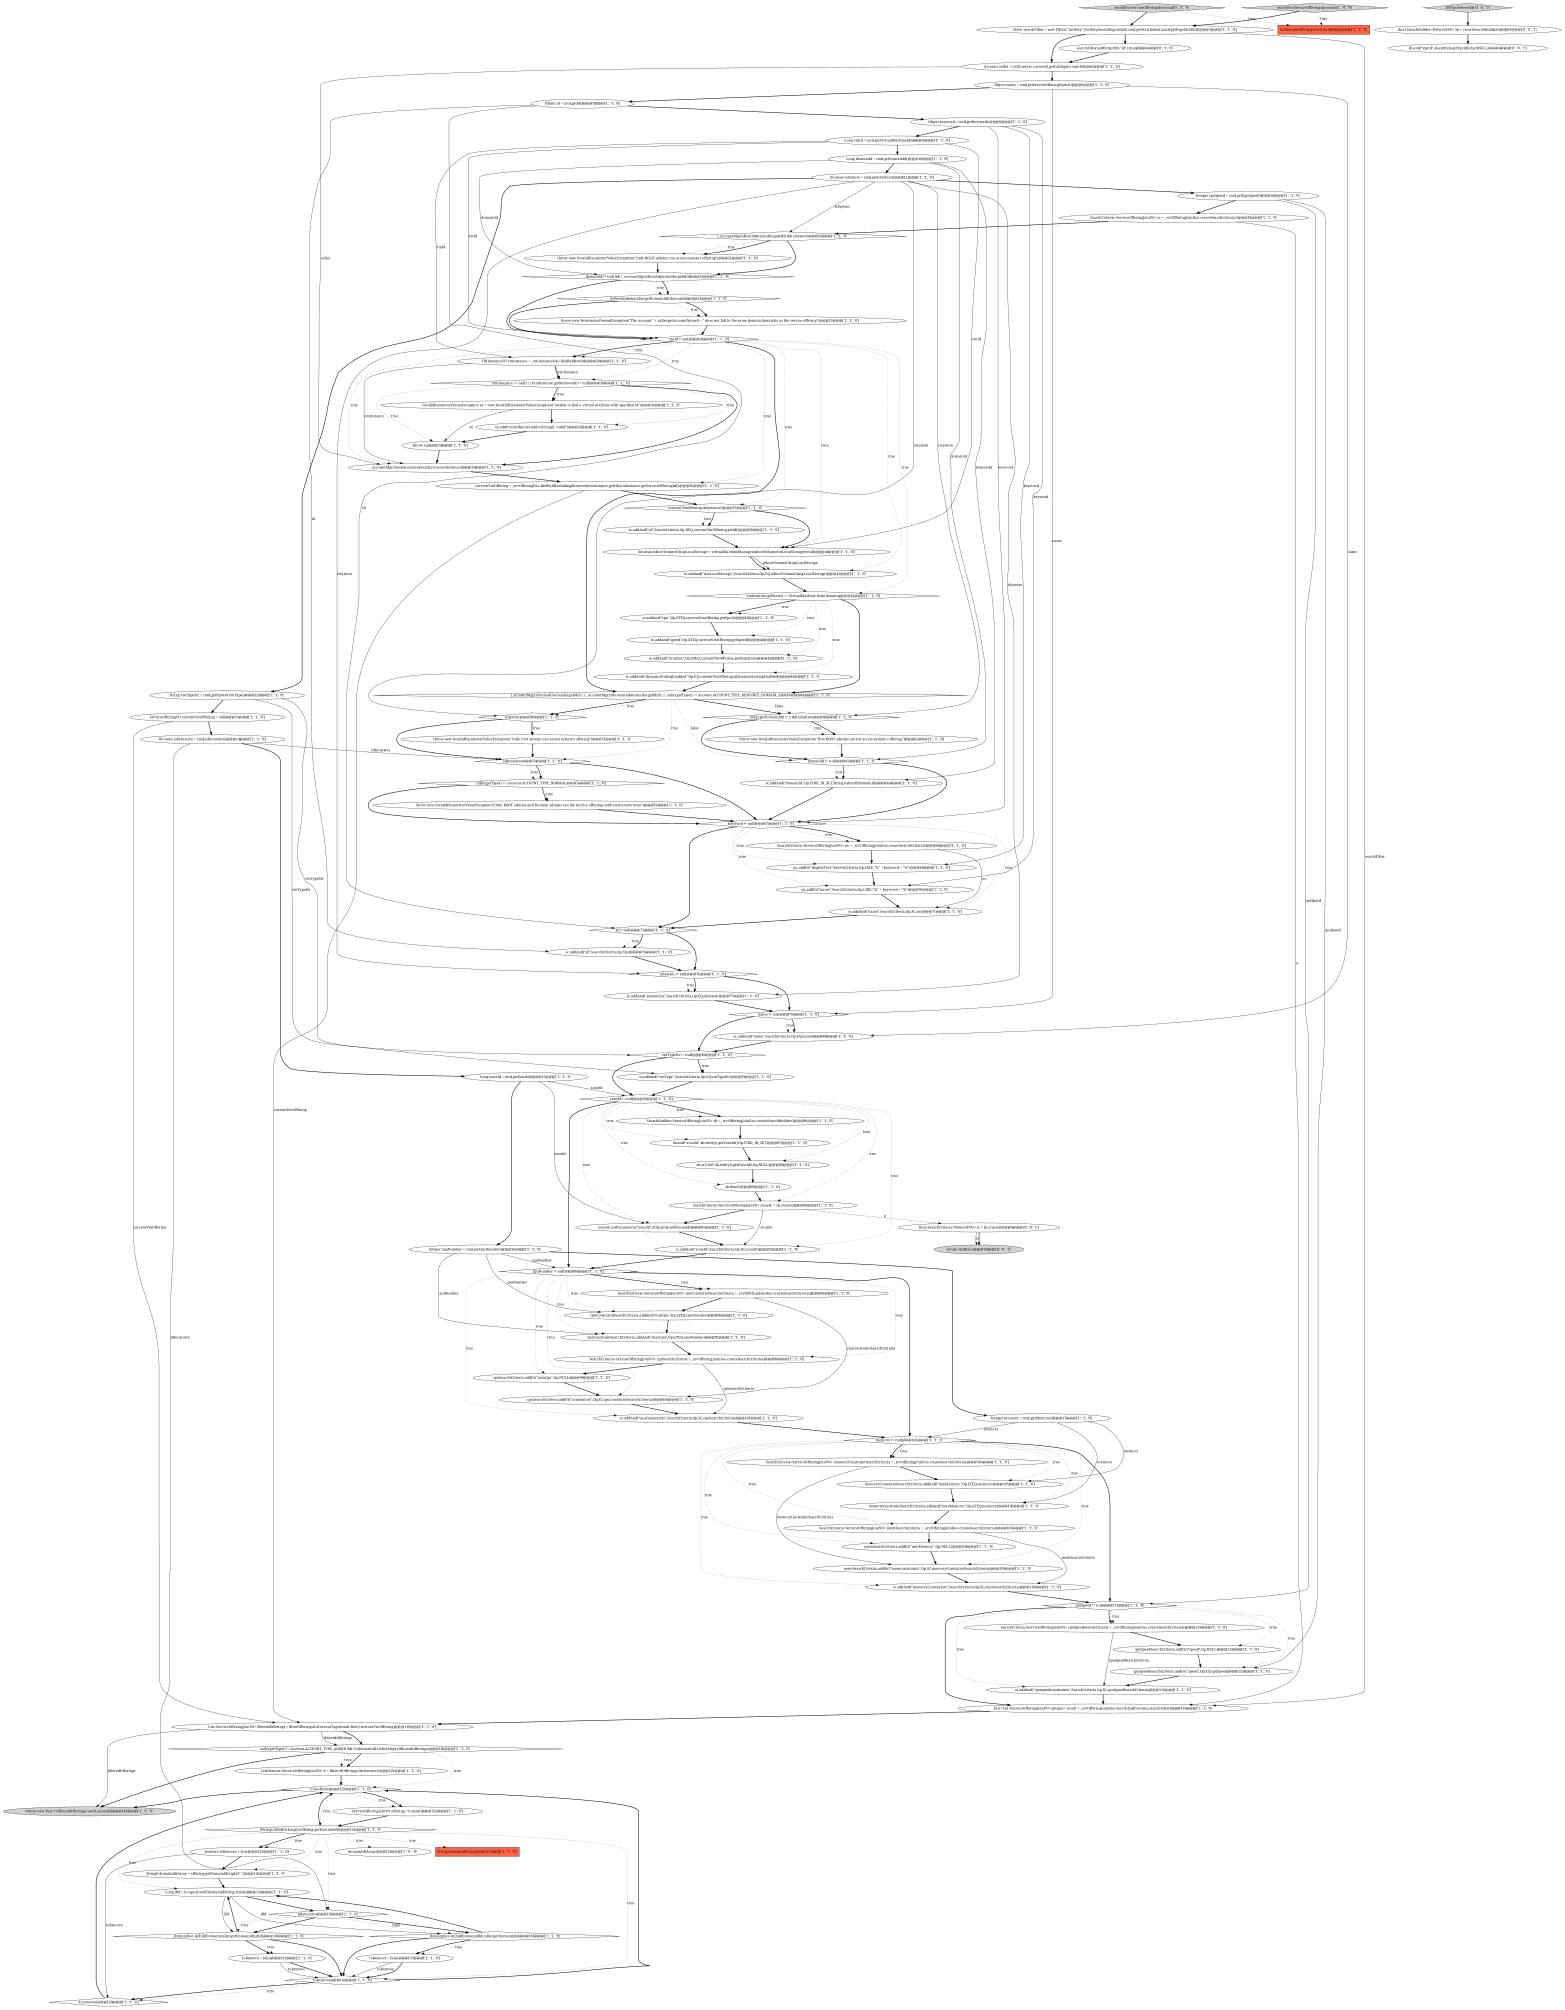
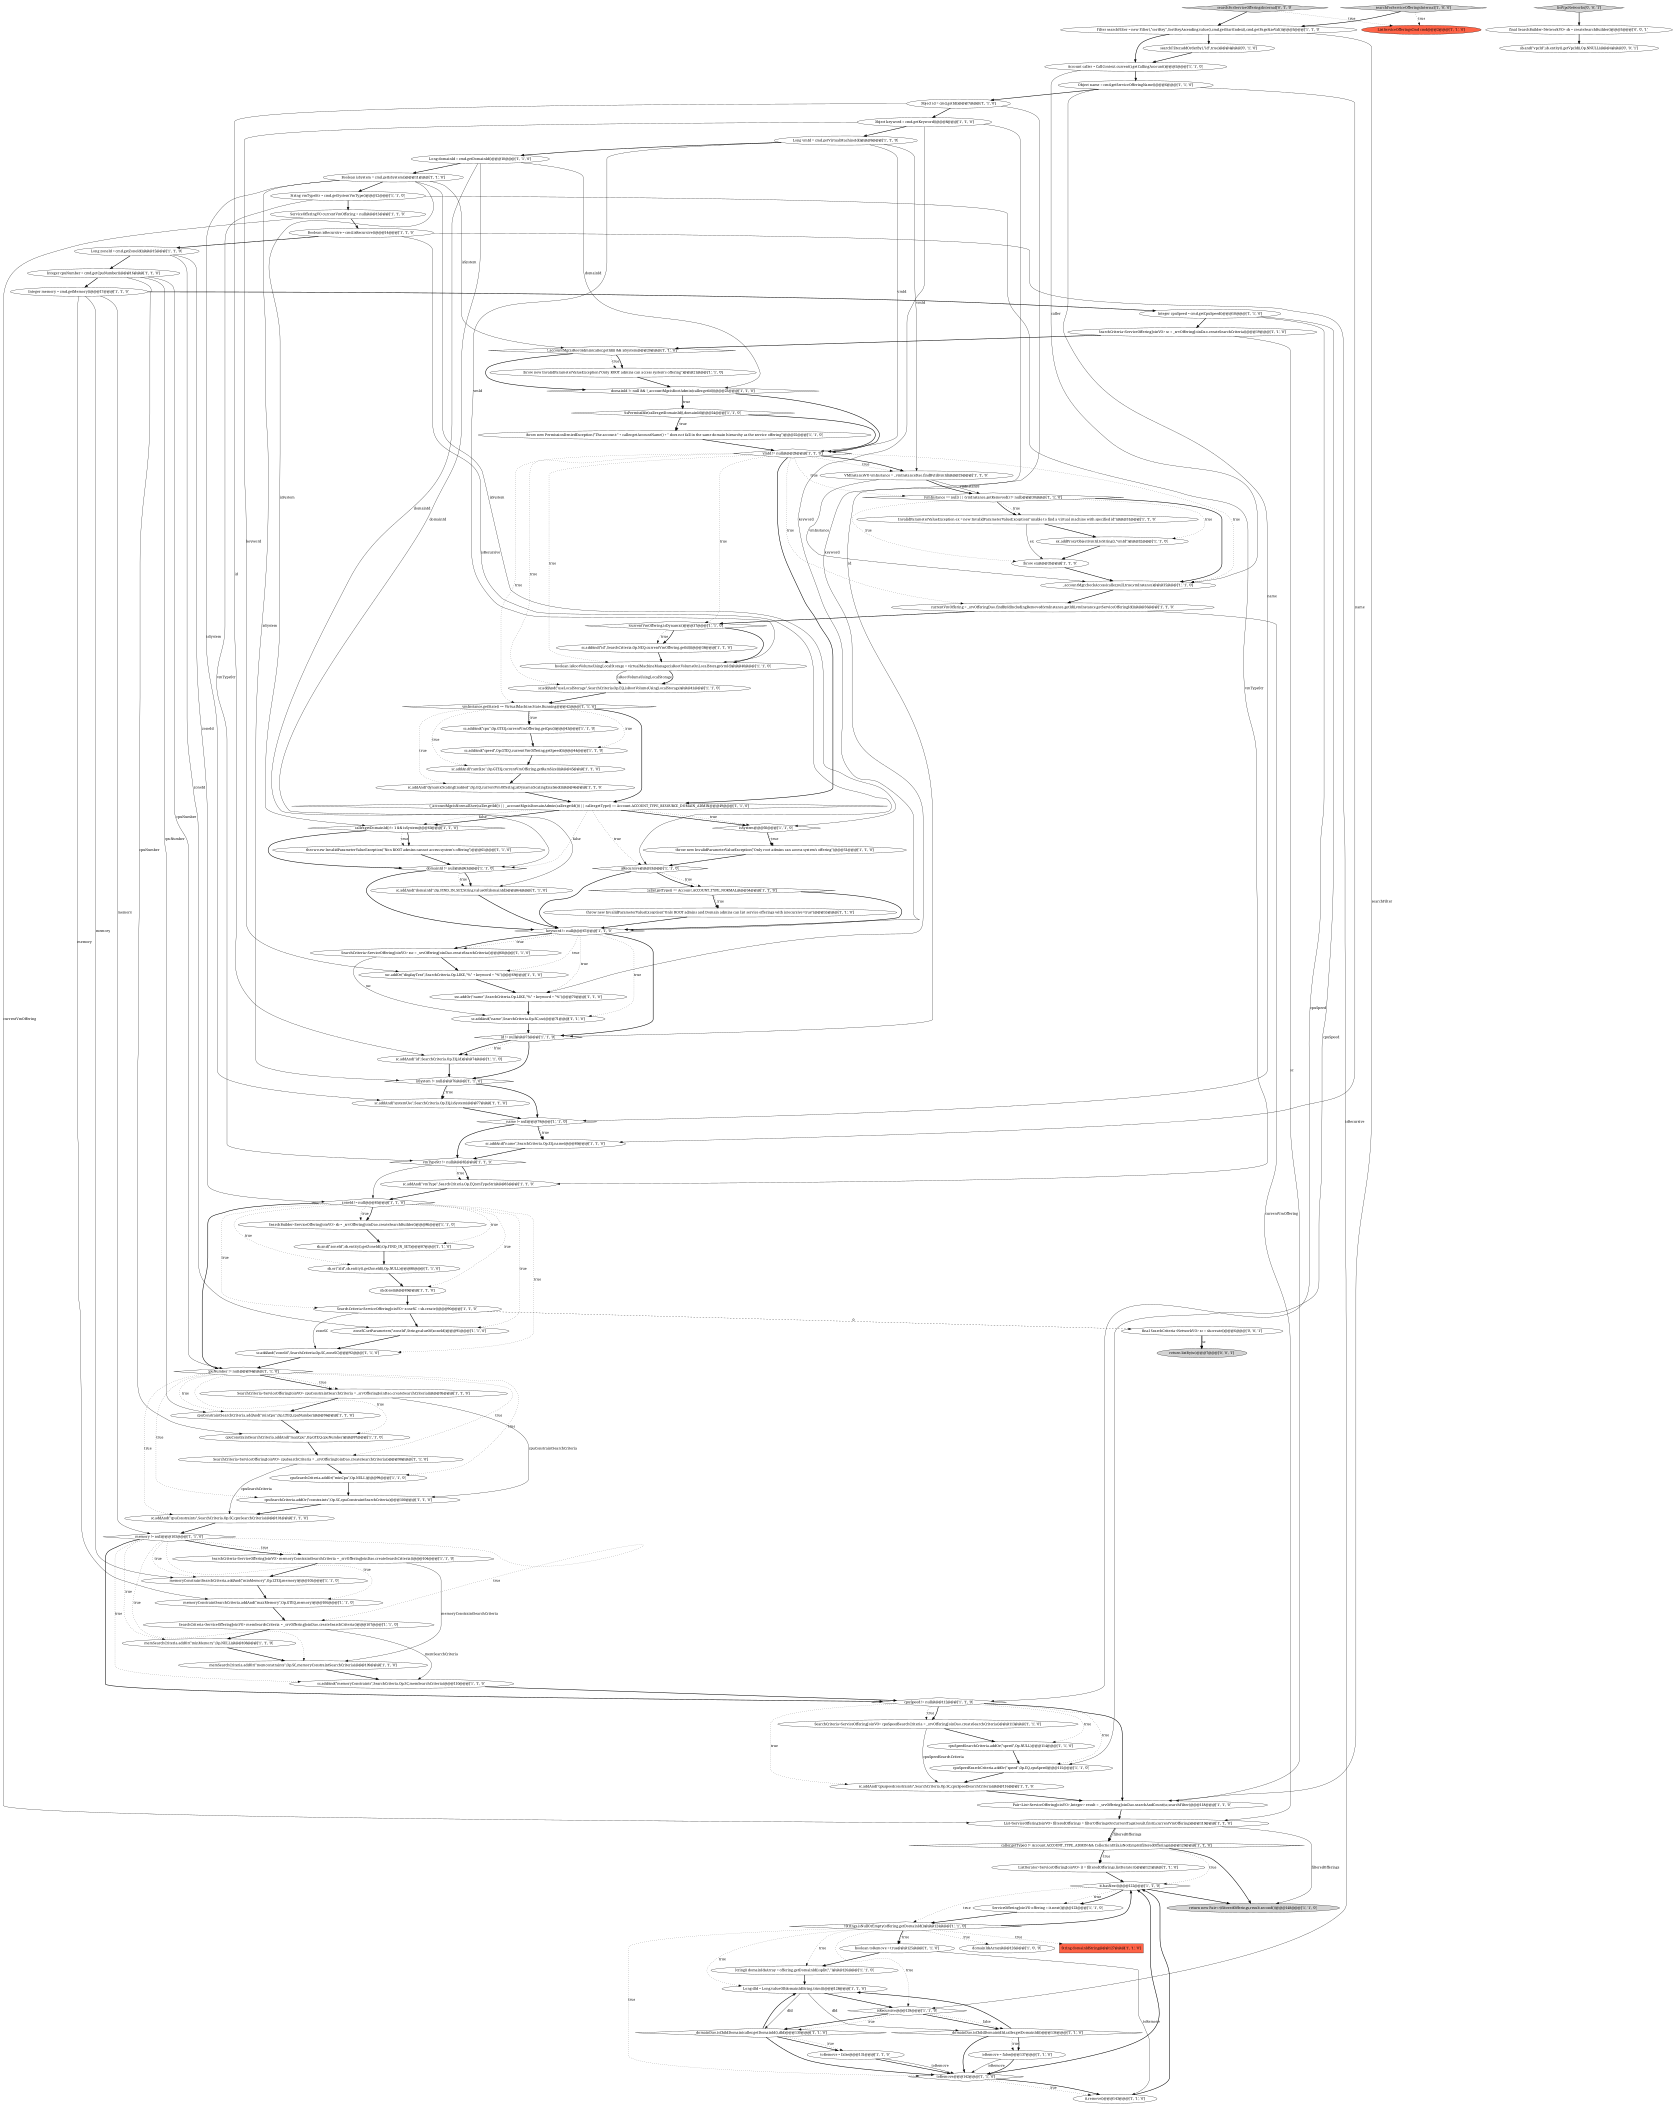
(1324, 30) -> (1421, 30)
(1064, 187) -> (651, 295)
(397, 738) -> none
(625, 1066) -> (396, 1172)
(841, 1280) -> none
(109, 2002) -> (1115, 2099)
